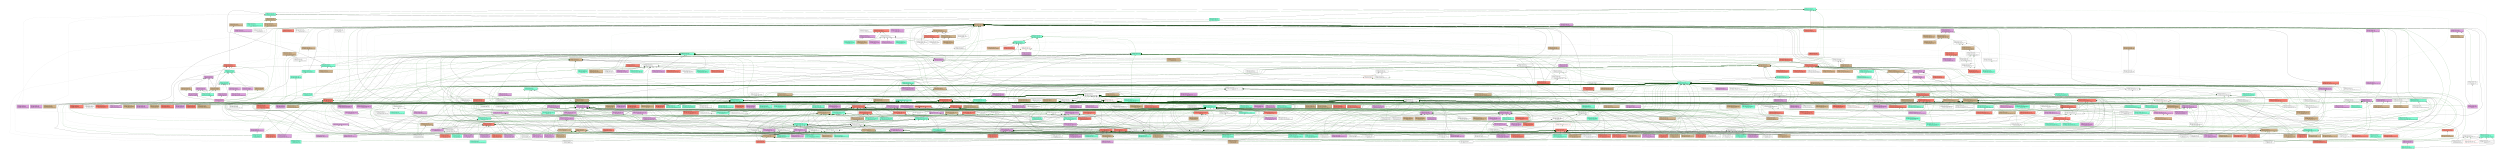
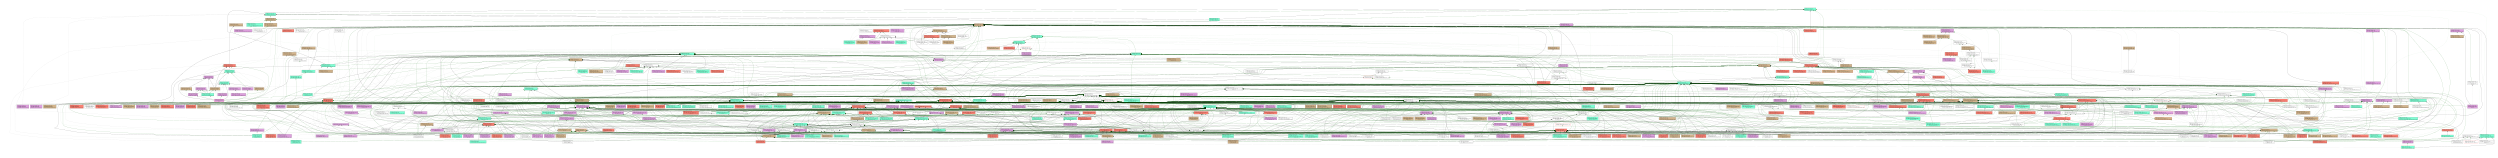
(2447, 136) -> (2447, 136)
